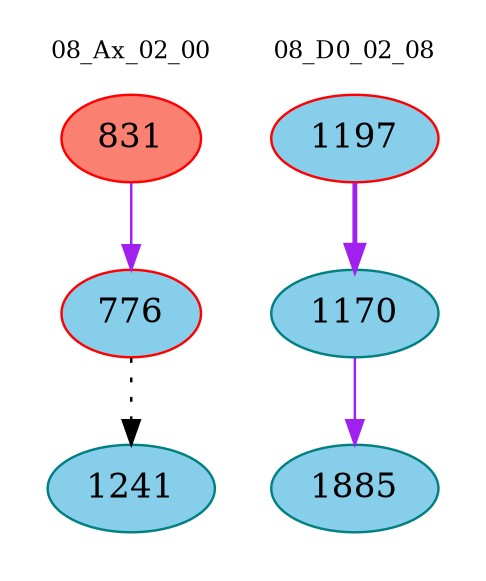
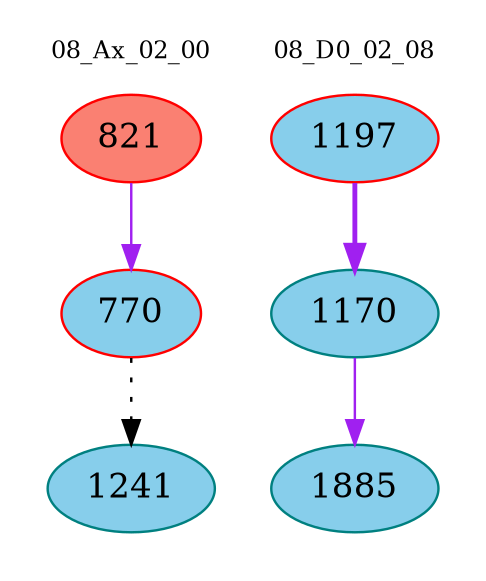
(131, 139) -> (131, 139)
(131, 314) -> (131, 314)
